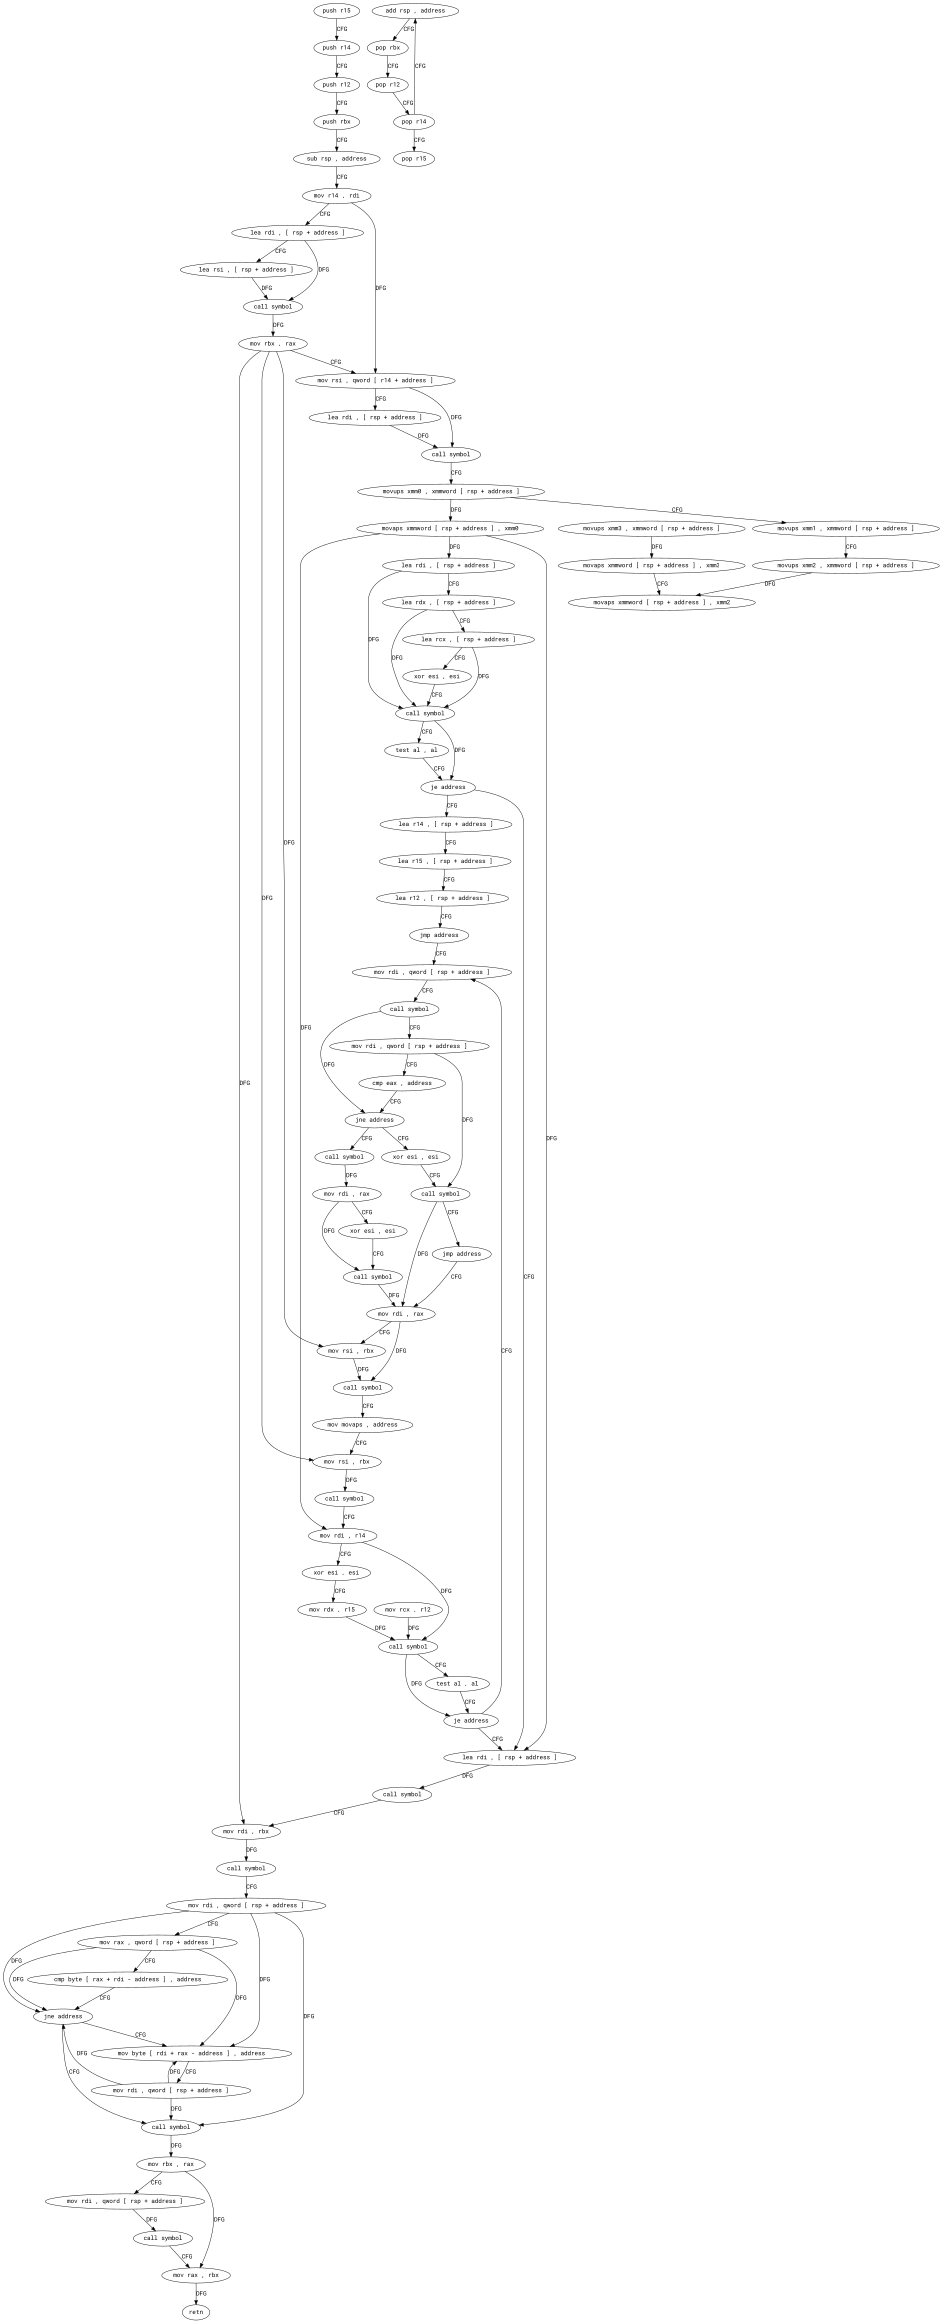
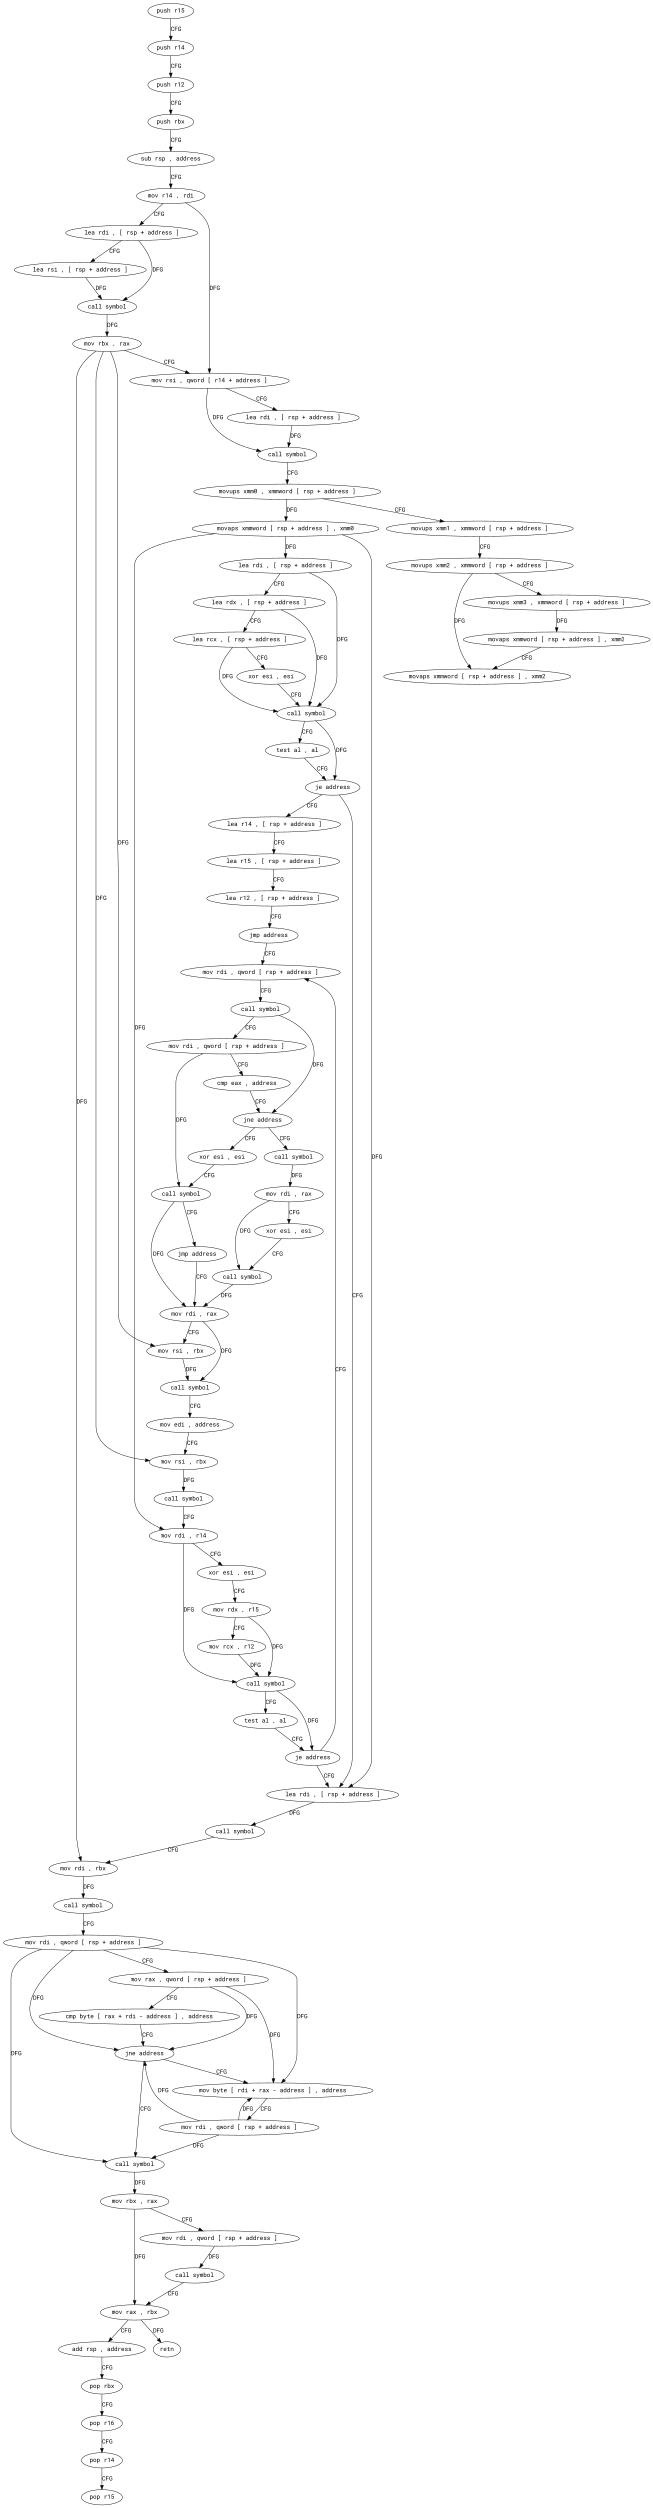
(415, 69) -> (120, 2329)
(388, 85) -> (102, 2423)
none -> (516, 583)
(363, 1425) -> (190, 1425)
none -> (234, 1626)
